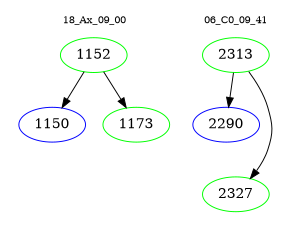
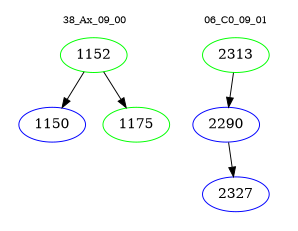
(95, 21) -> (95, 21)
(236, 21) -> (236, 21)
(271, 120) -> (230, 155)
(136, 125) -> (136, 125)
(236, 194) -> (236, 194)
